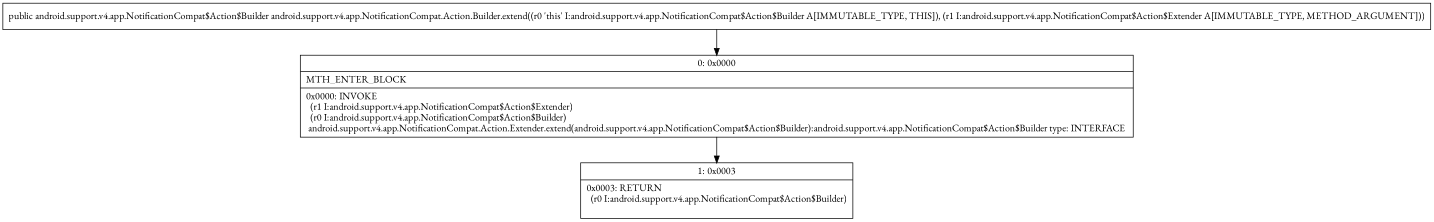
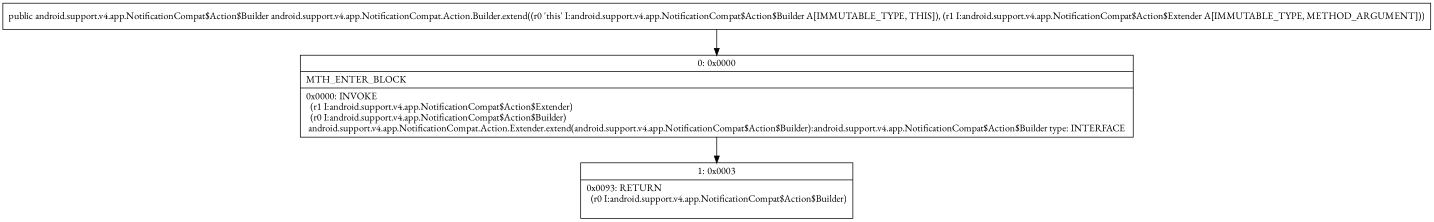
(626, 188) -> (626, 188)
